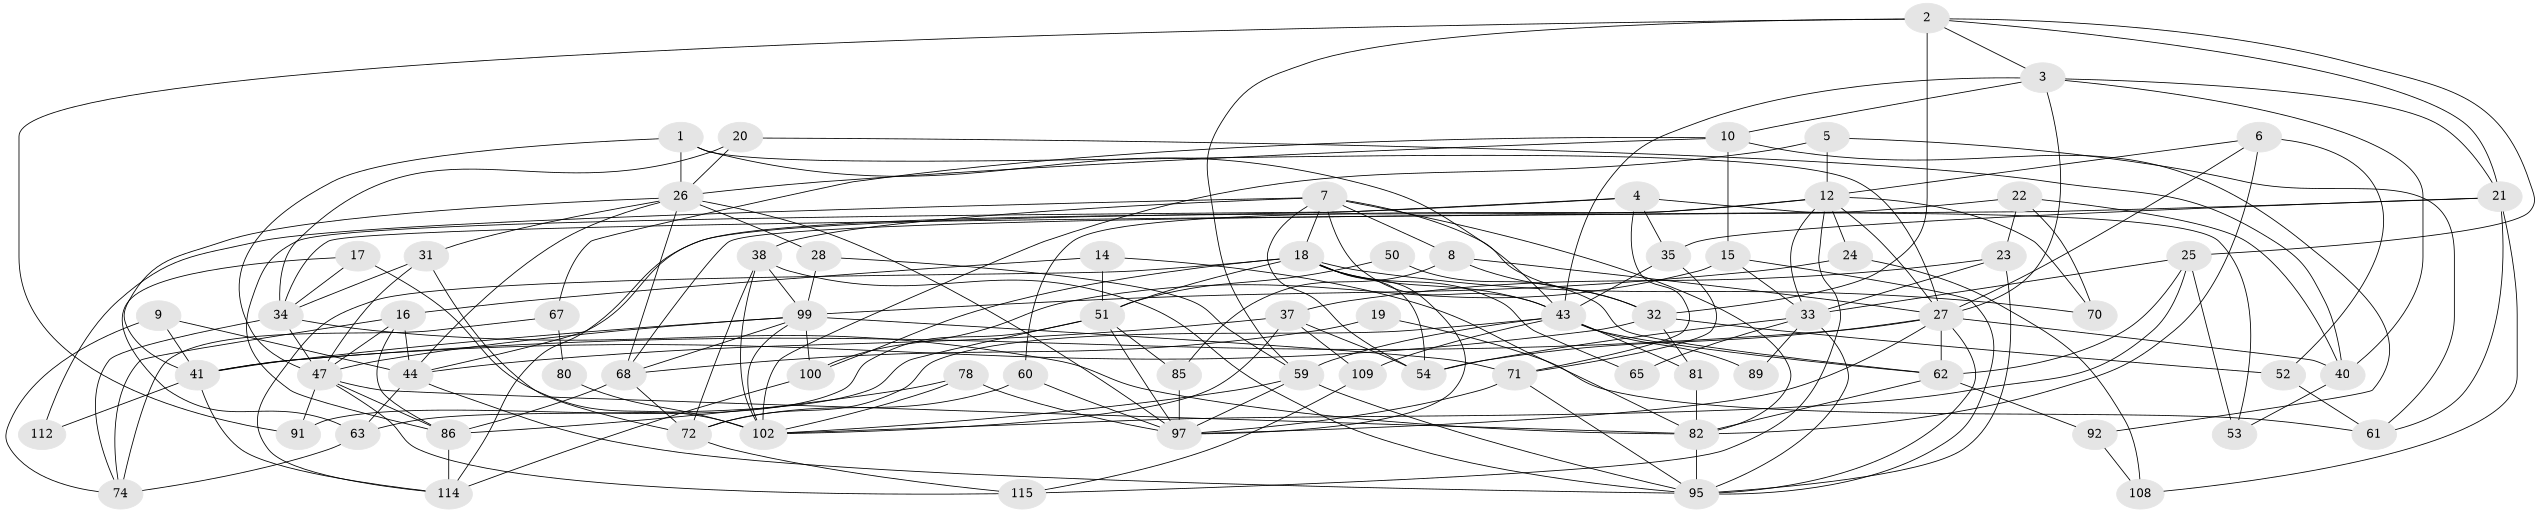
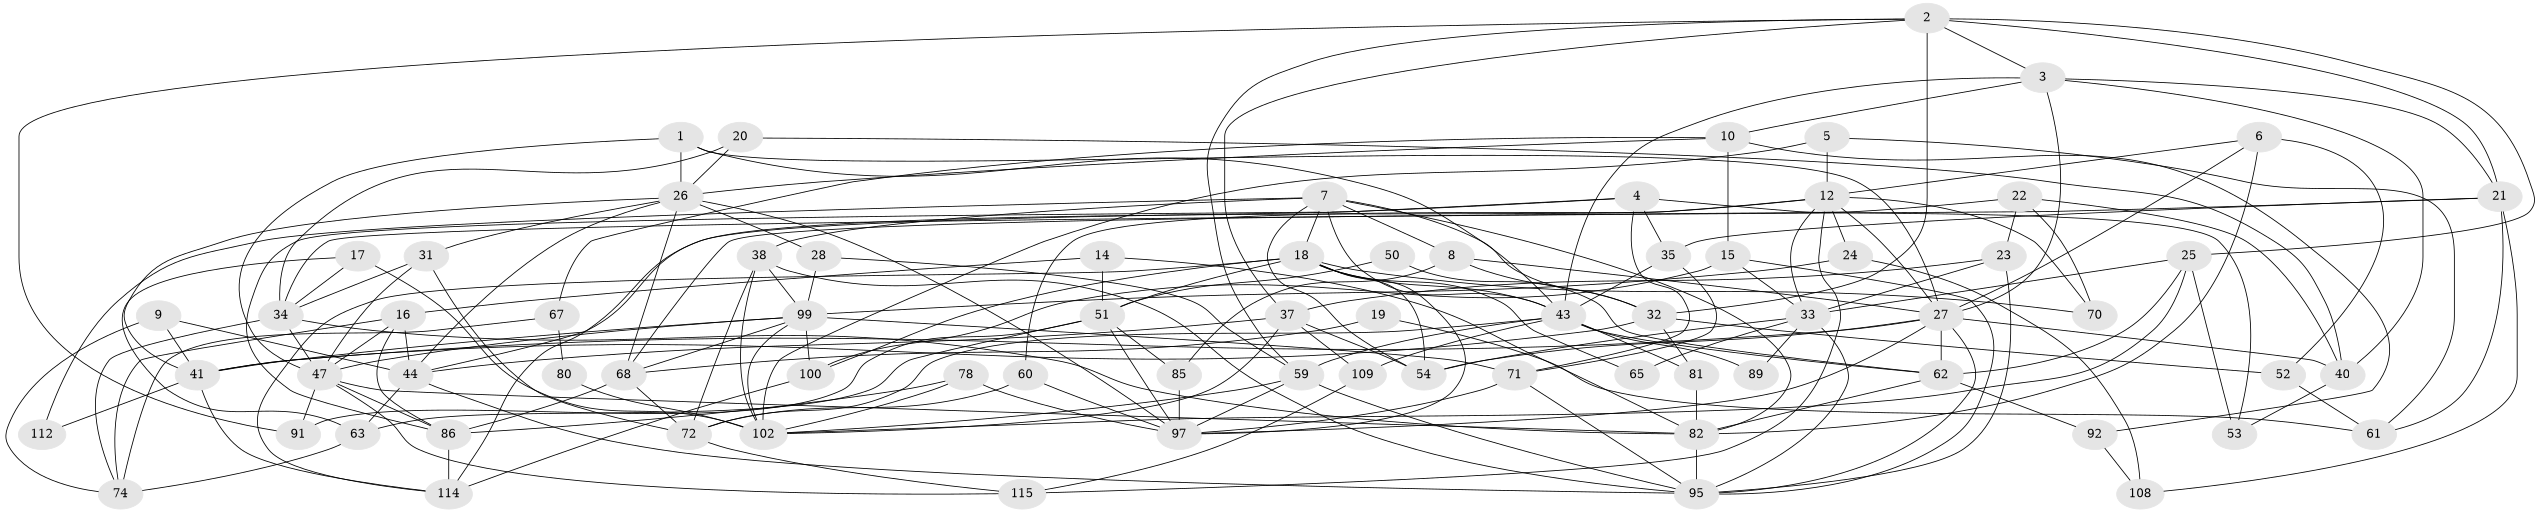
none -> (1467, 62)
